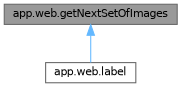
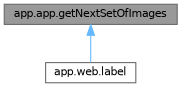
(91, 14) -> (91, 14)
